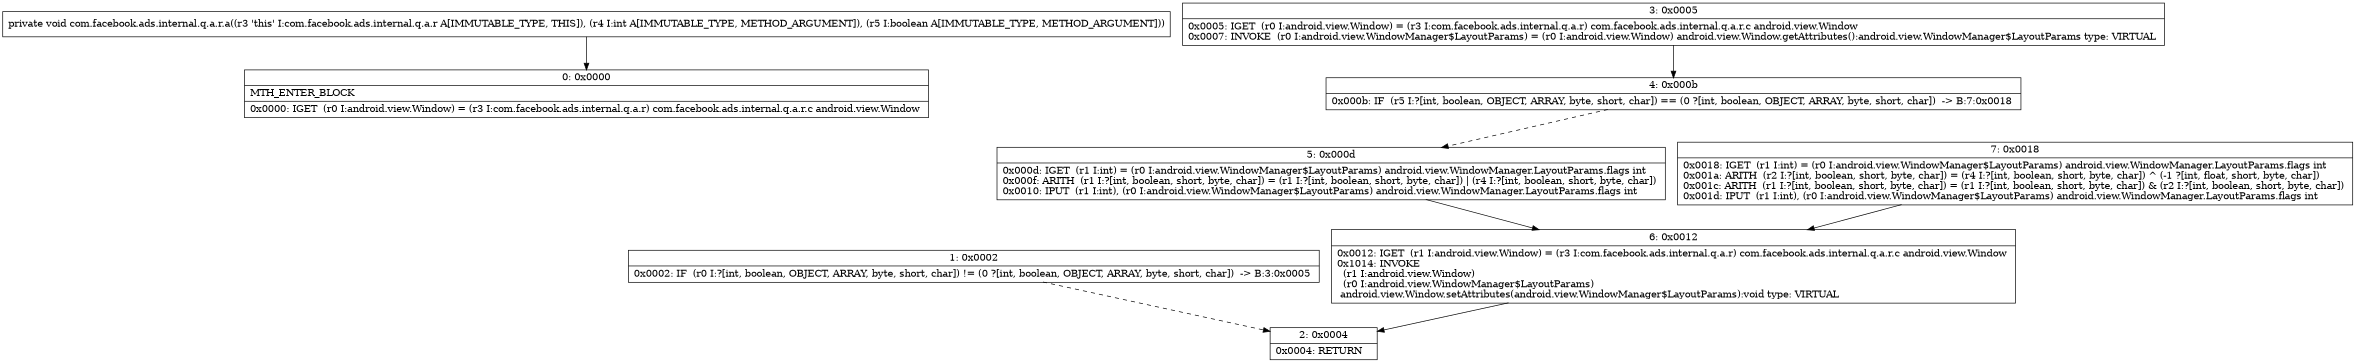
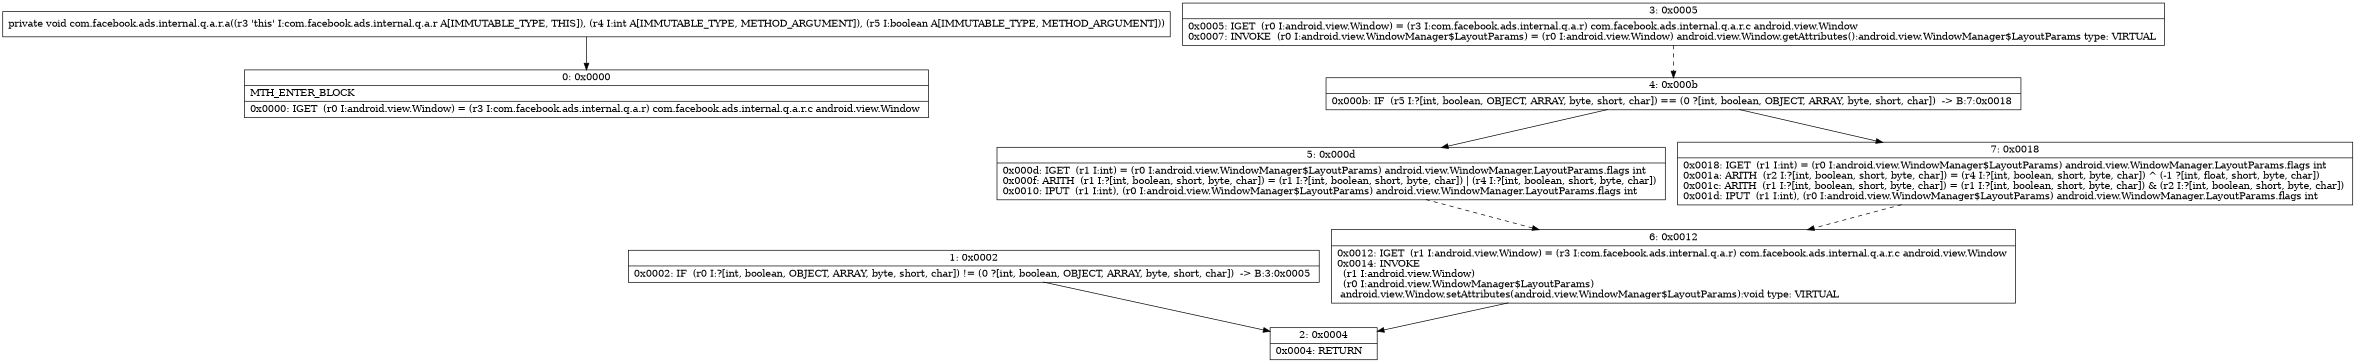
(1673, 58) -> (1673, 58)
none -> (1808, 125)
(1528, 128) -> (1528, 128)
(1479, 214) -> (1479, 214)
(1858, 216) -> (1858, 216)
(1382, 264) -> (1382, 264)
(1153, 306) -> (1153, 306)
